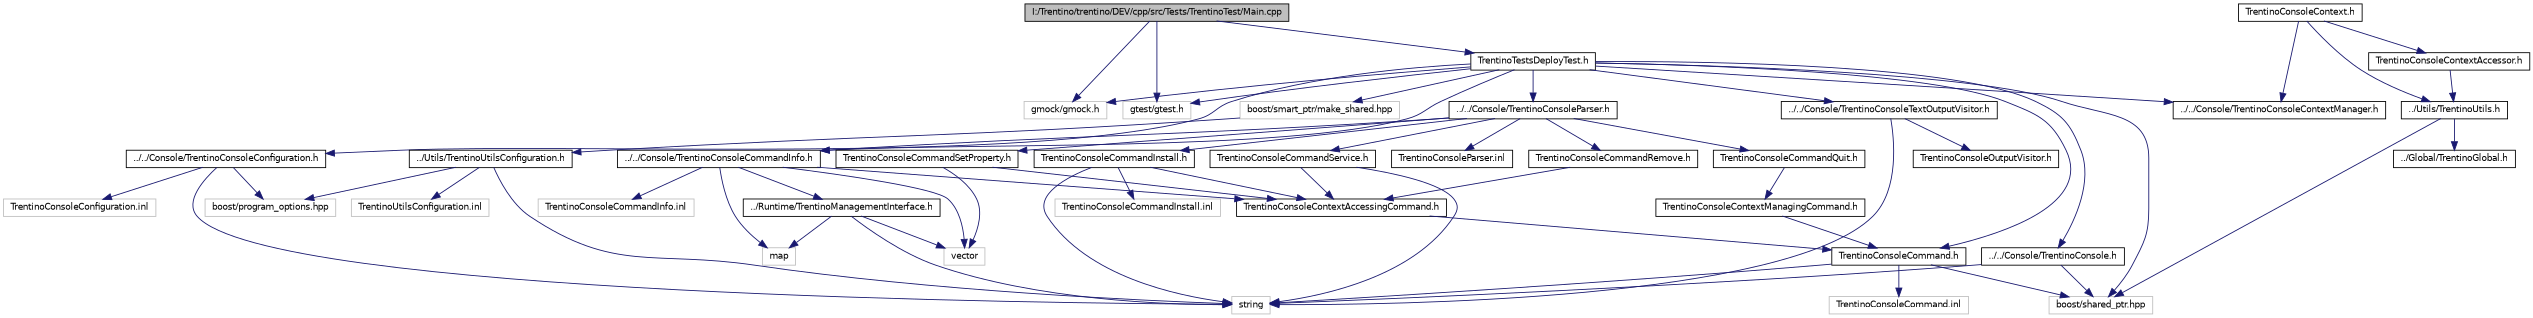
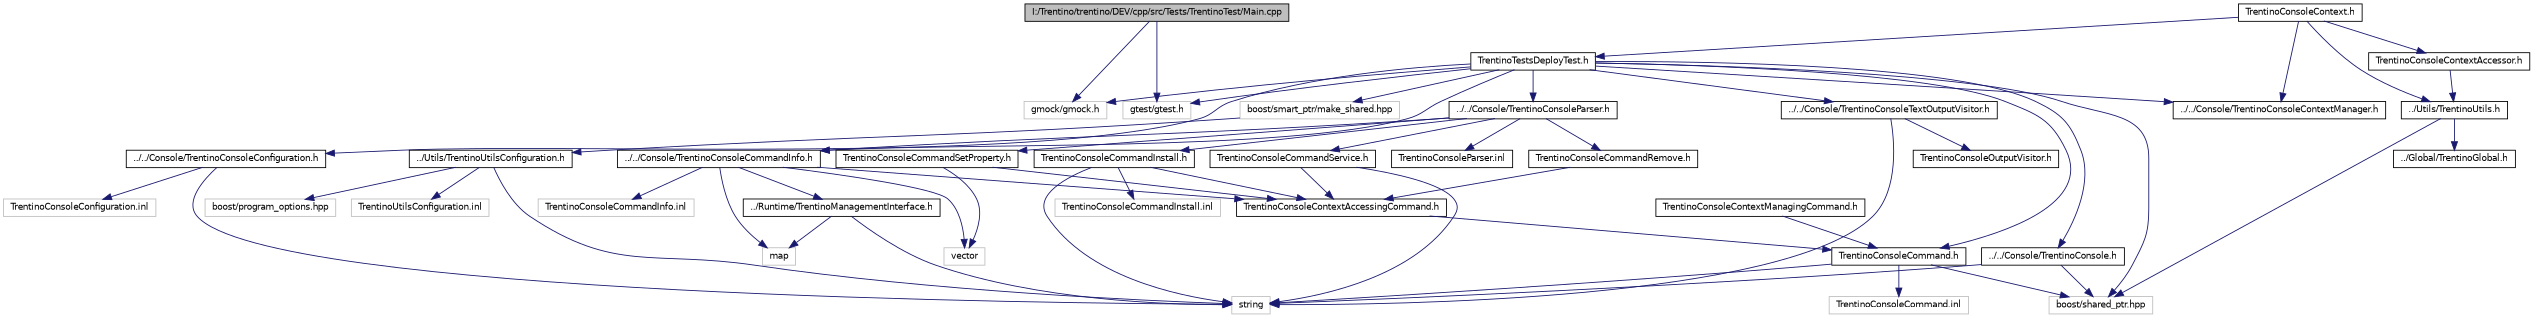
(1341, 36) -> (1921, 37)
(1789, 159) -> none
(245, 180) -> none
(899, 230) -> none
